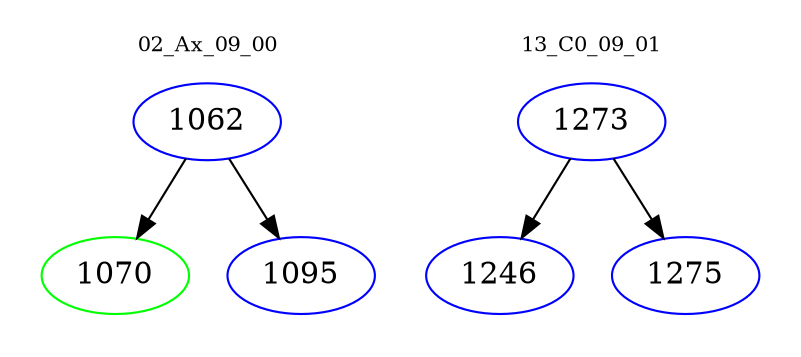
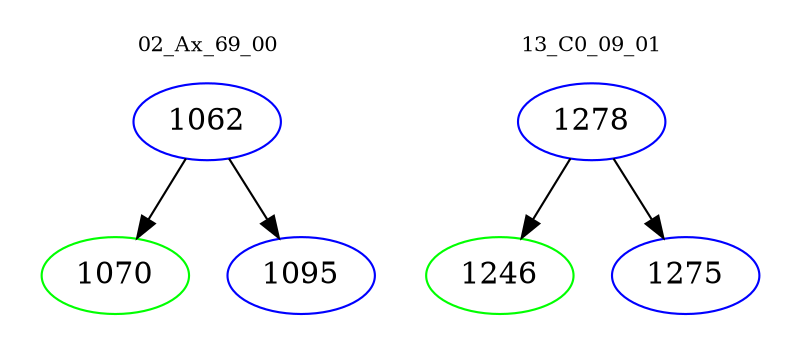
(208, 46) -> (208, 46)
(592, 122) -> (592, 122)
(500, 276) -> (500, 276)
